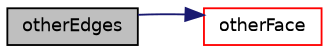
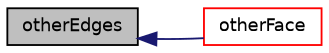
(162, 14) -> (180, 39)
